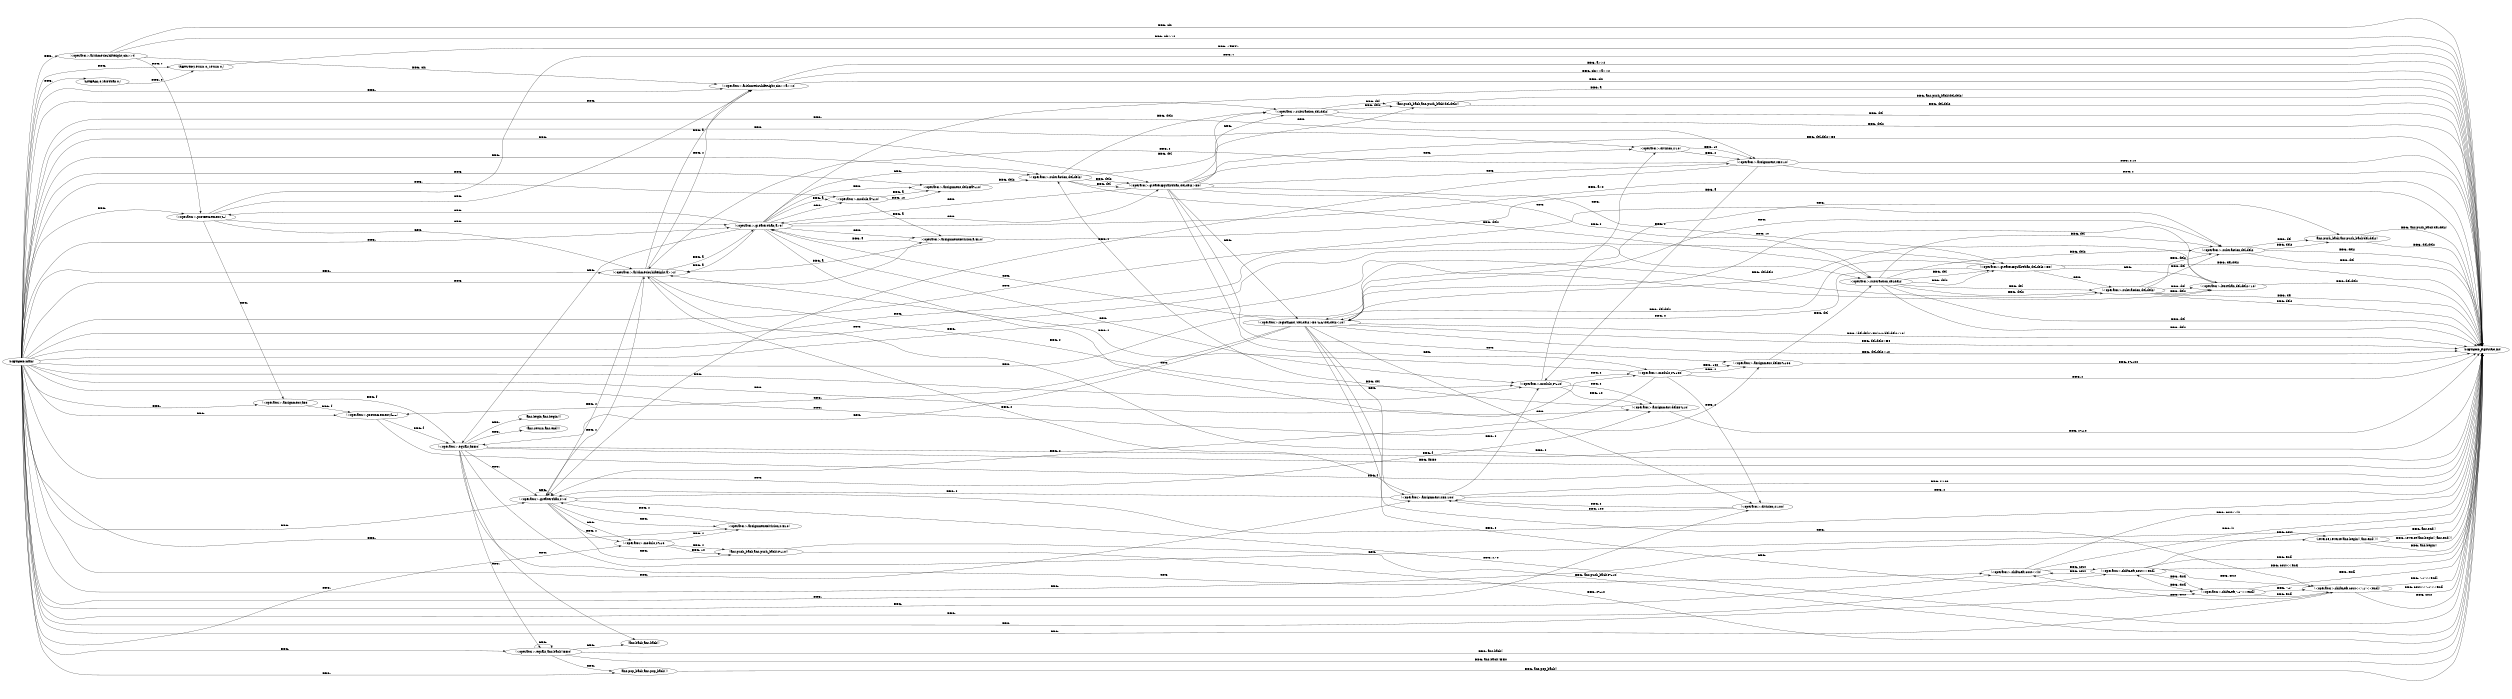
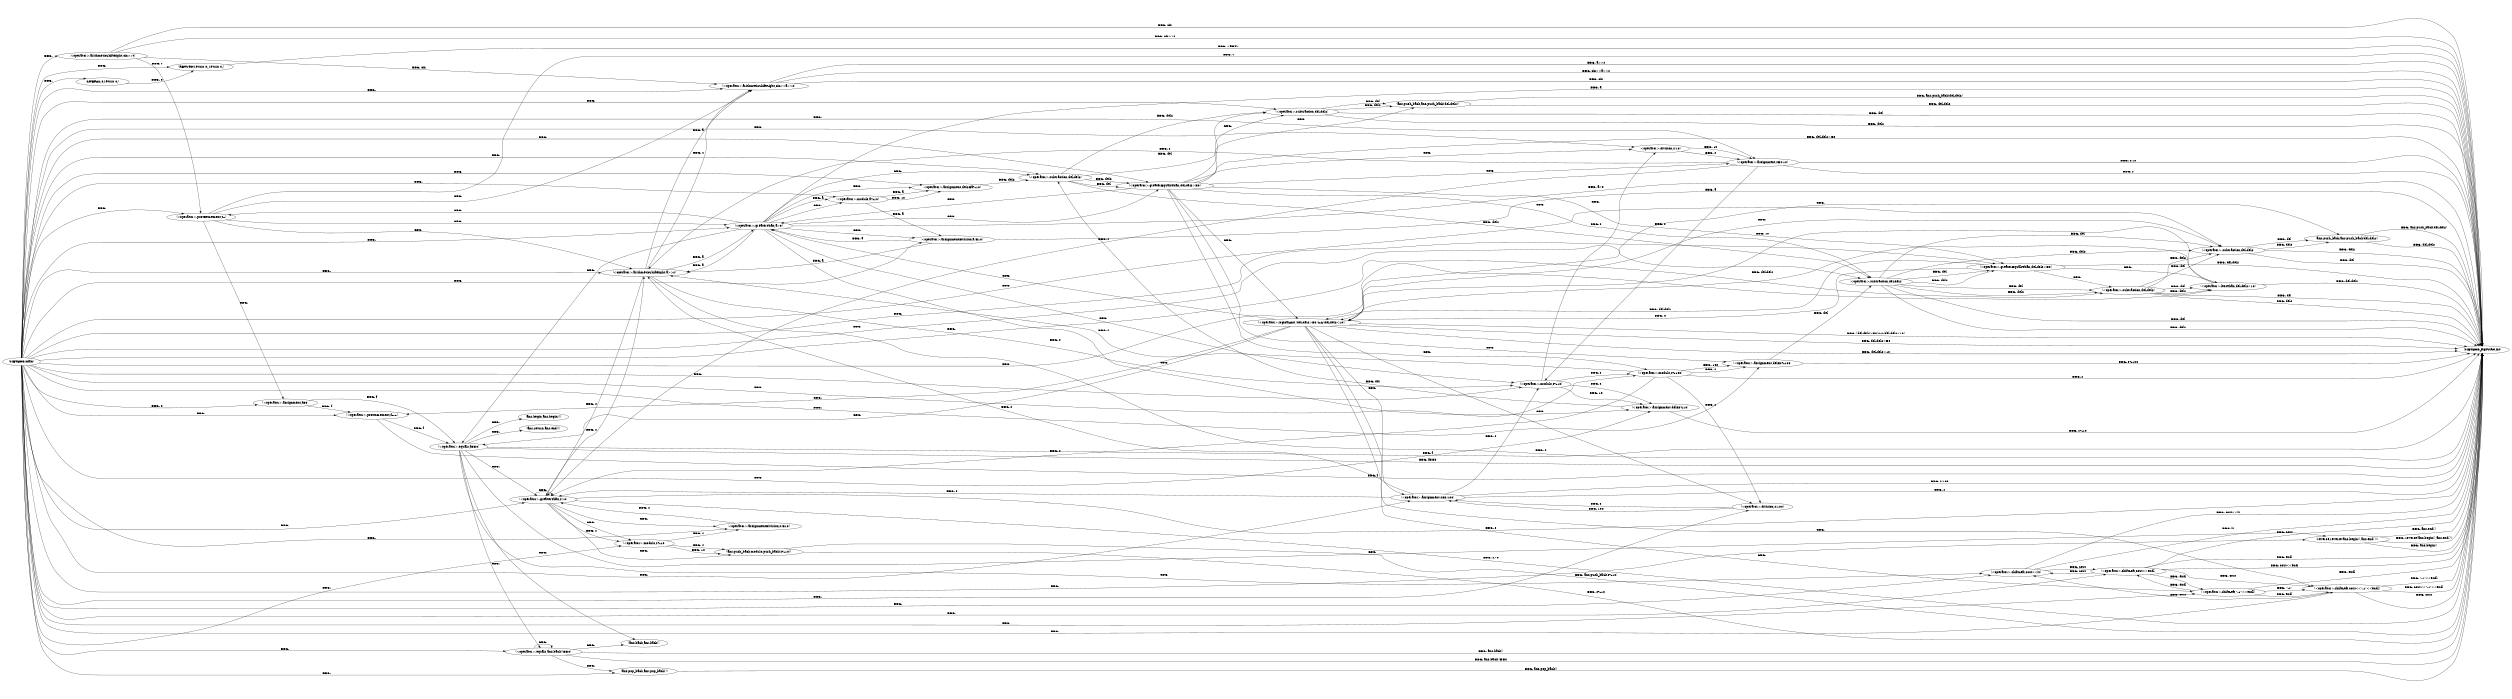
(103, 82) -> (103, 82)
(157, 406) -> (157, 406)
(759, 552) -> (759, 552)
